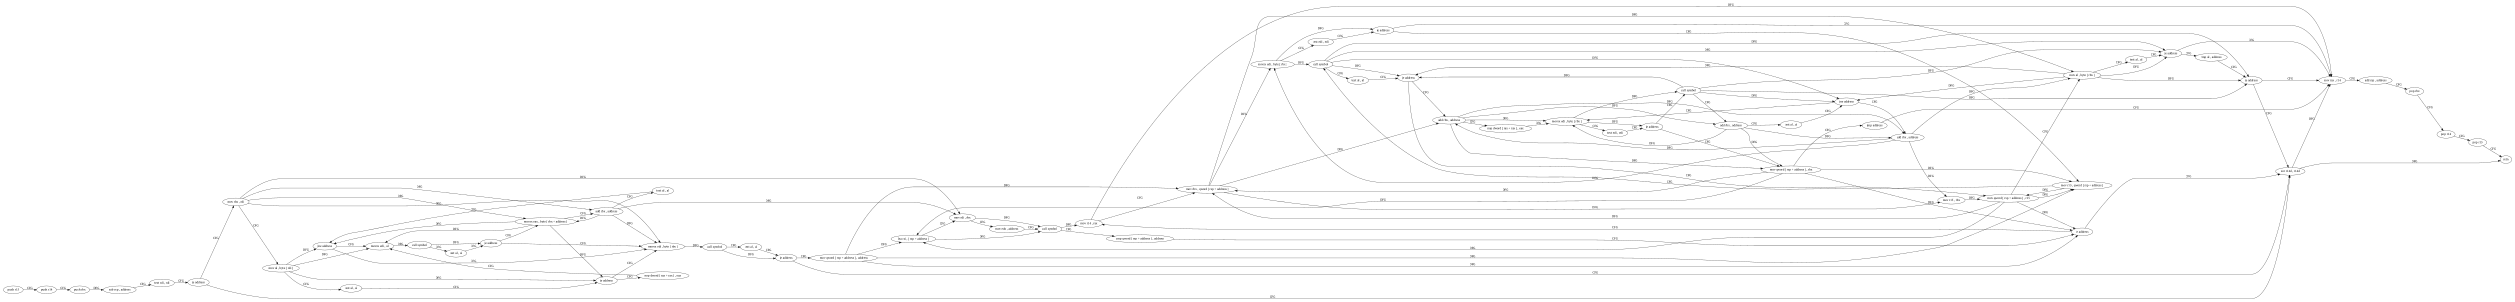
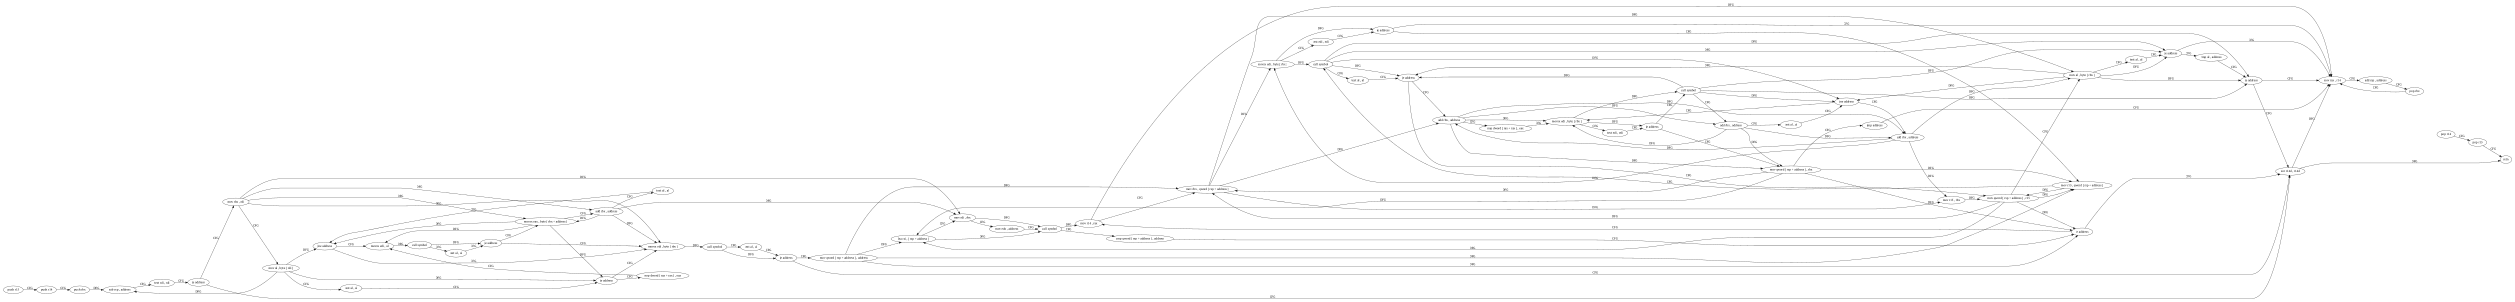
(2430, 112) -> (2373, 91)
(330, 257) -> (210, 293)
